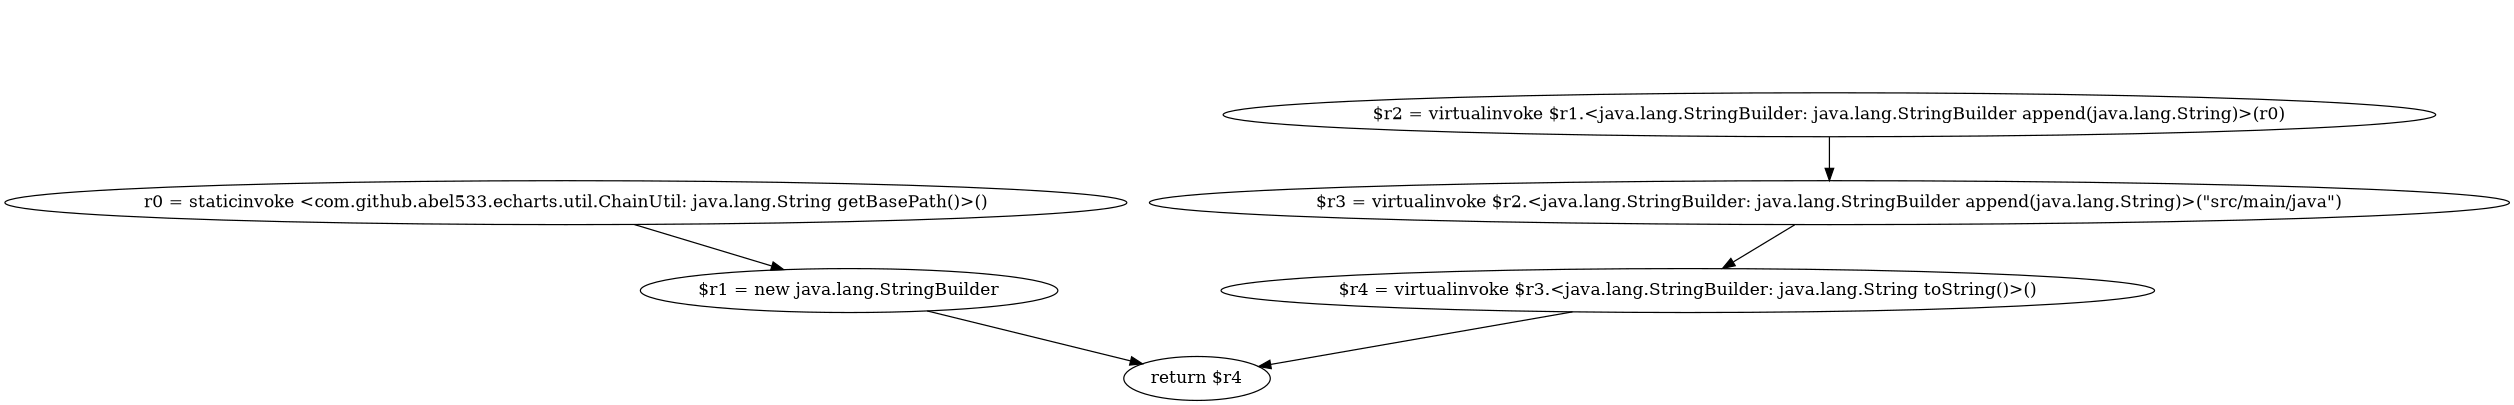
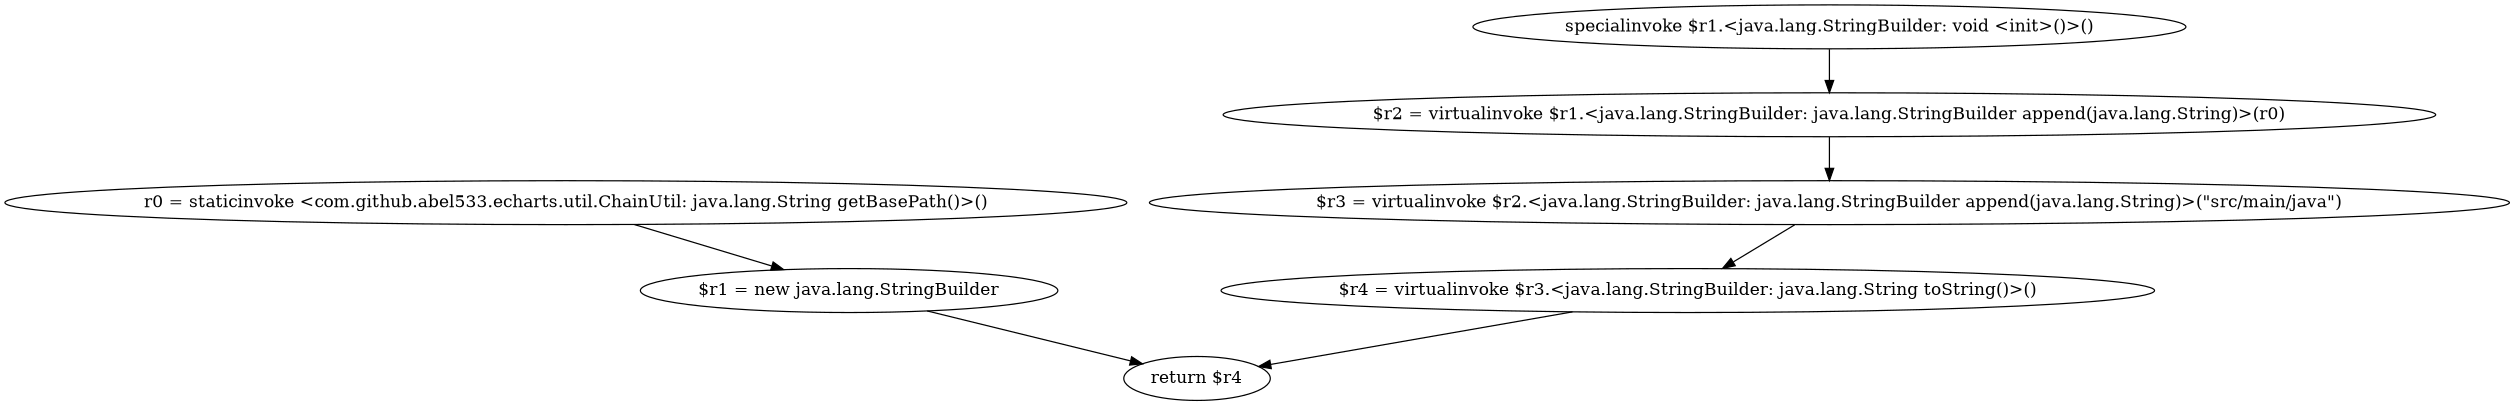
none -> (1829, 27)
